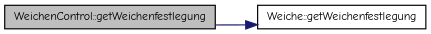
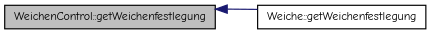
(230, 25) -> (242, 9)
